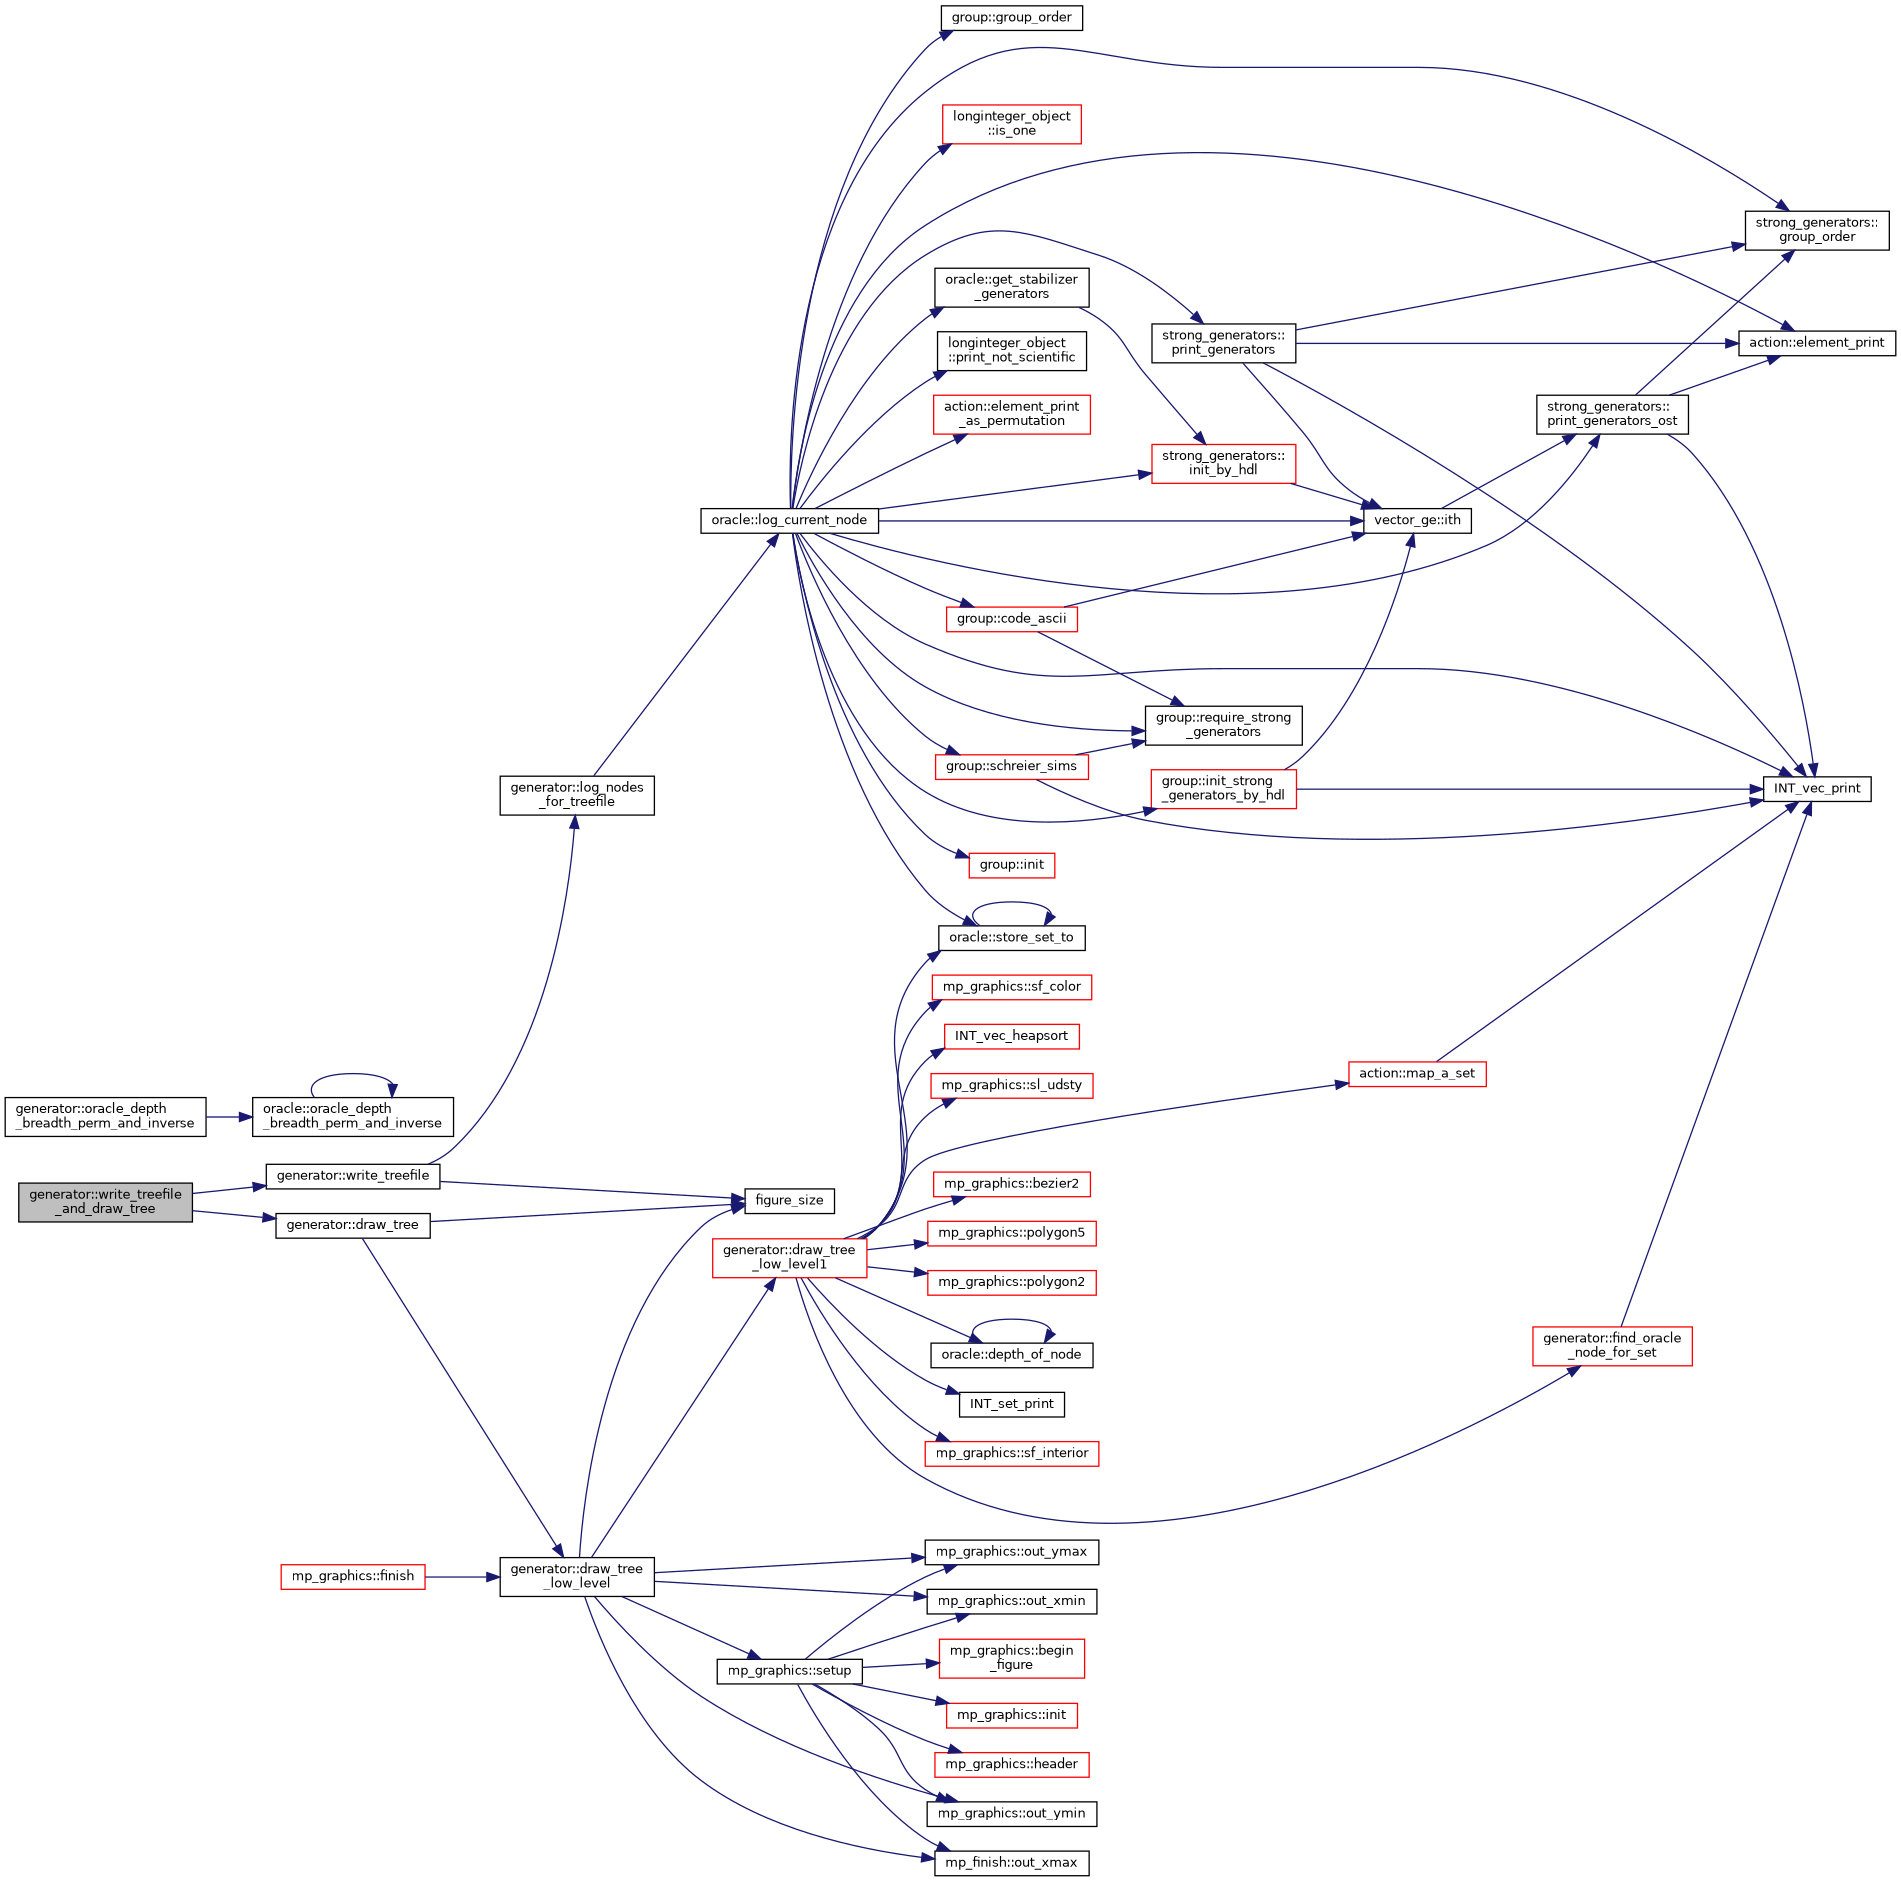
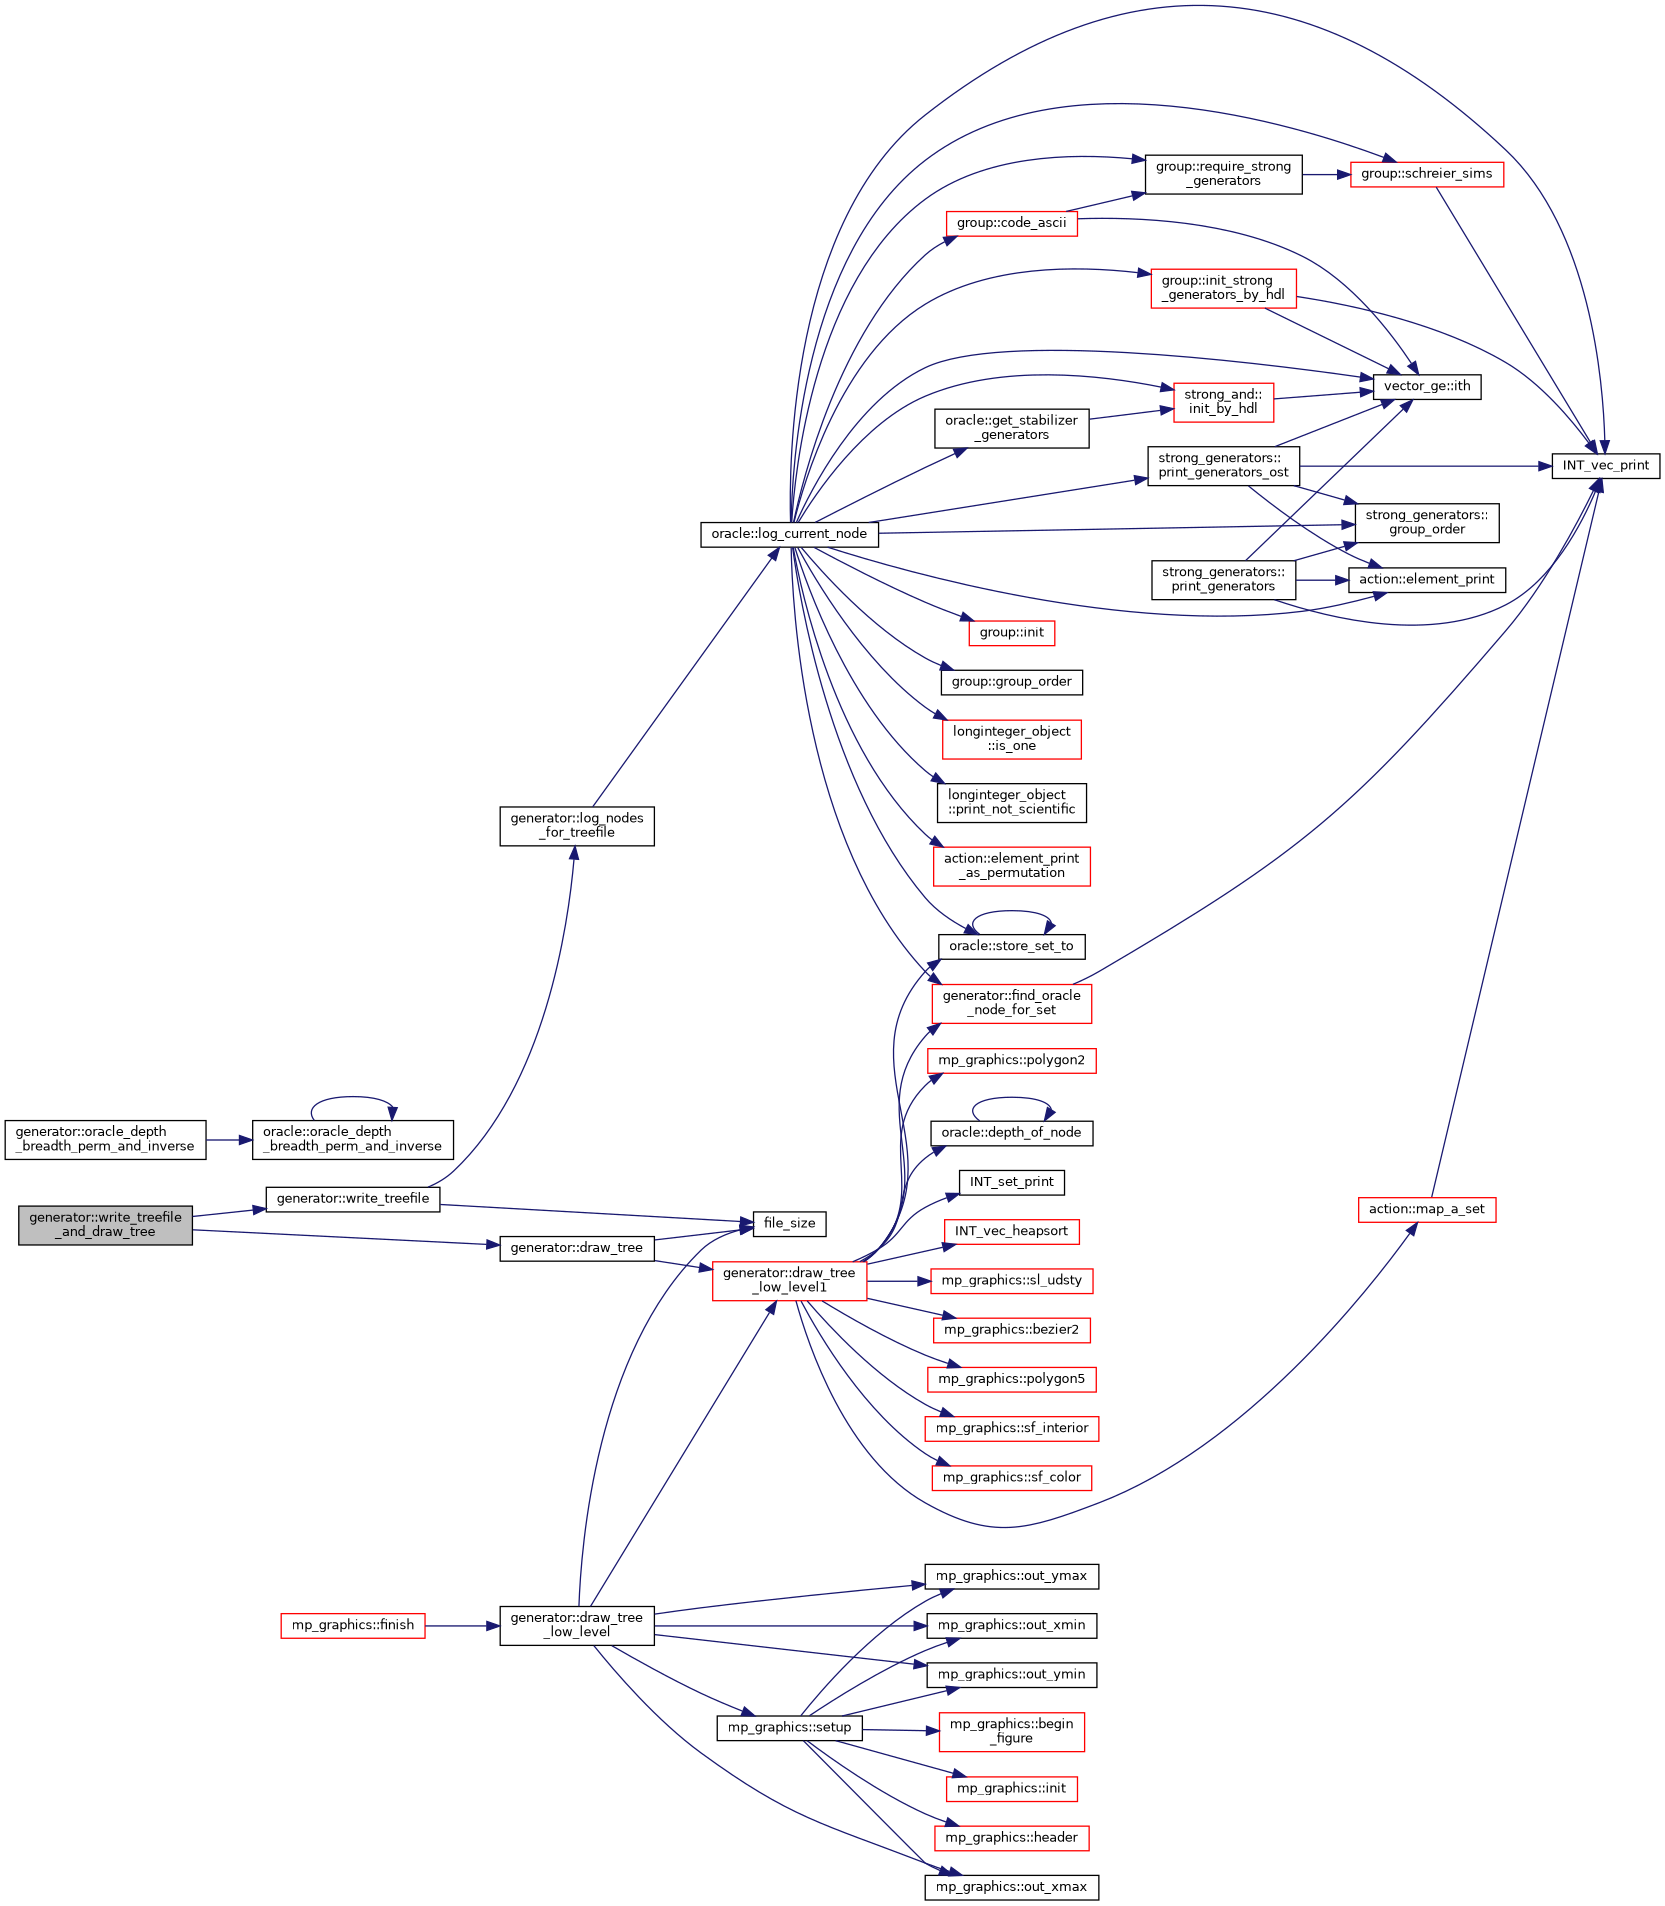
(926, 255) -> (824, 775)
(1224, 464) -> (1224, 403)
(1503, 475) -> (1329, 426)
(1104, 749) -> (1320, 175)
(790, 1201) -> (790, 1224)
(459, 1392) -> (677, 1264)
(1012, 1863) -> (1012, 1888)
